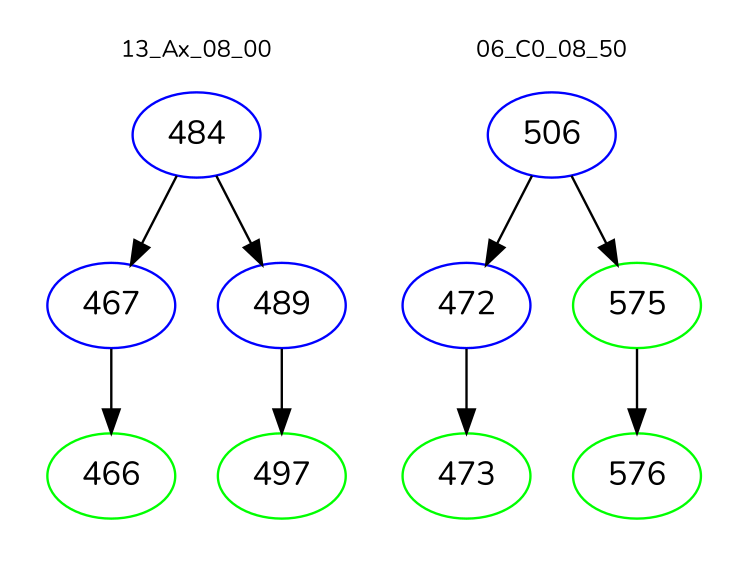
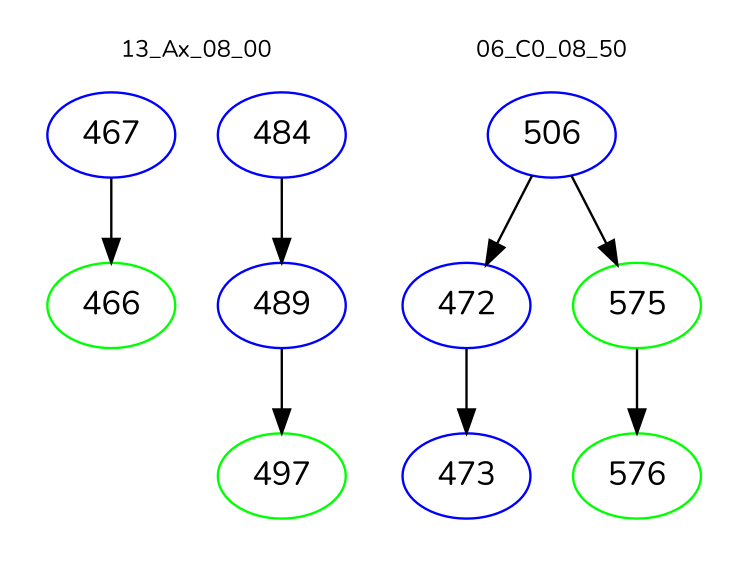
(159, 210) -> none
(467, 476) -> (467, 476)
